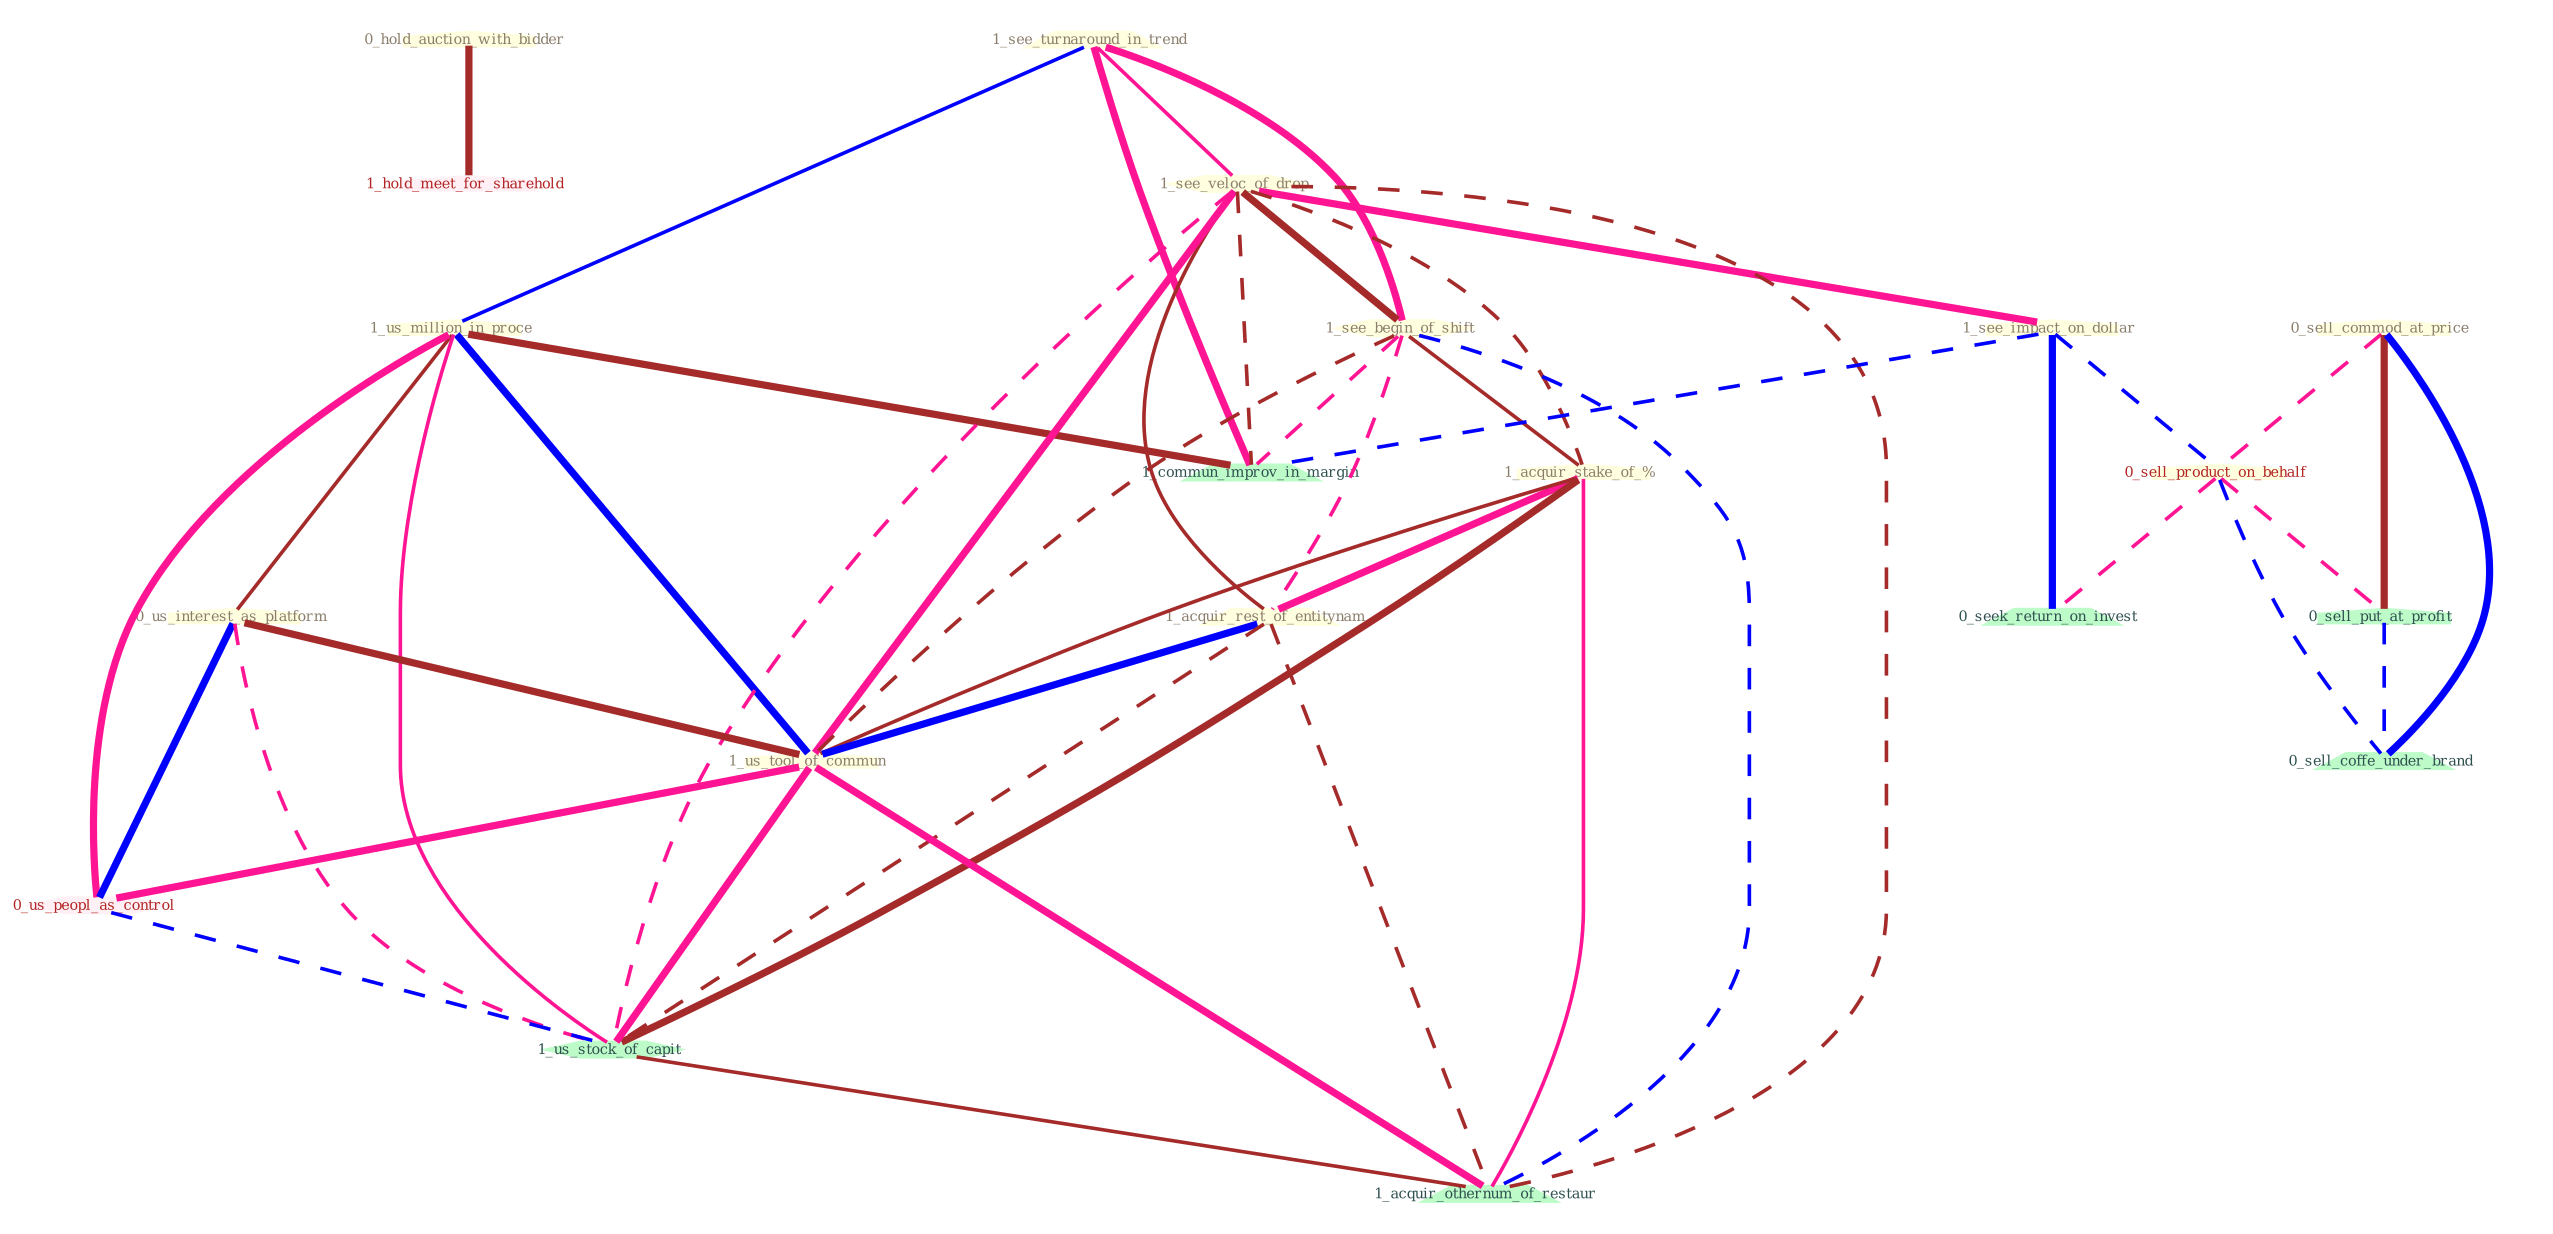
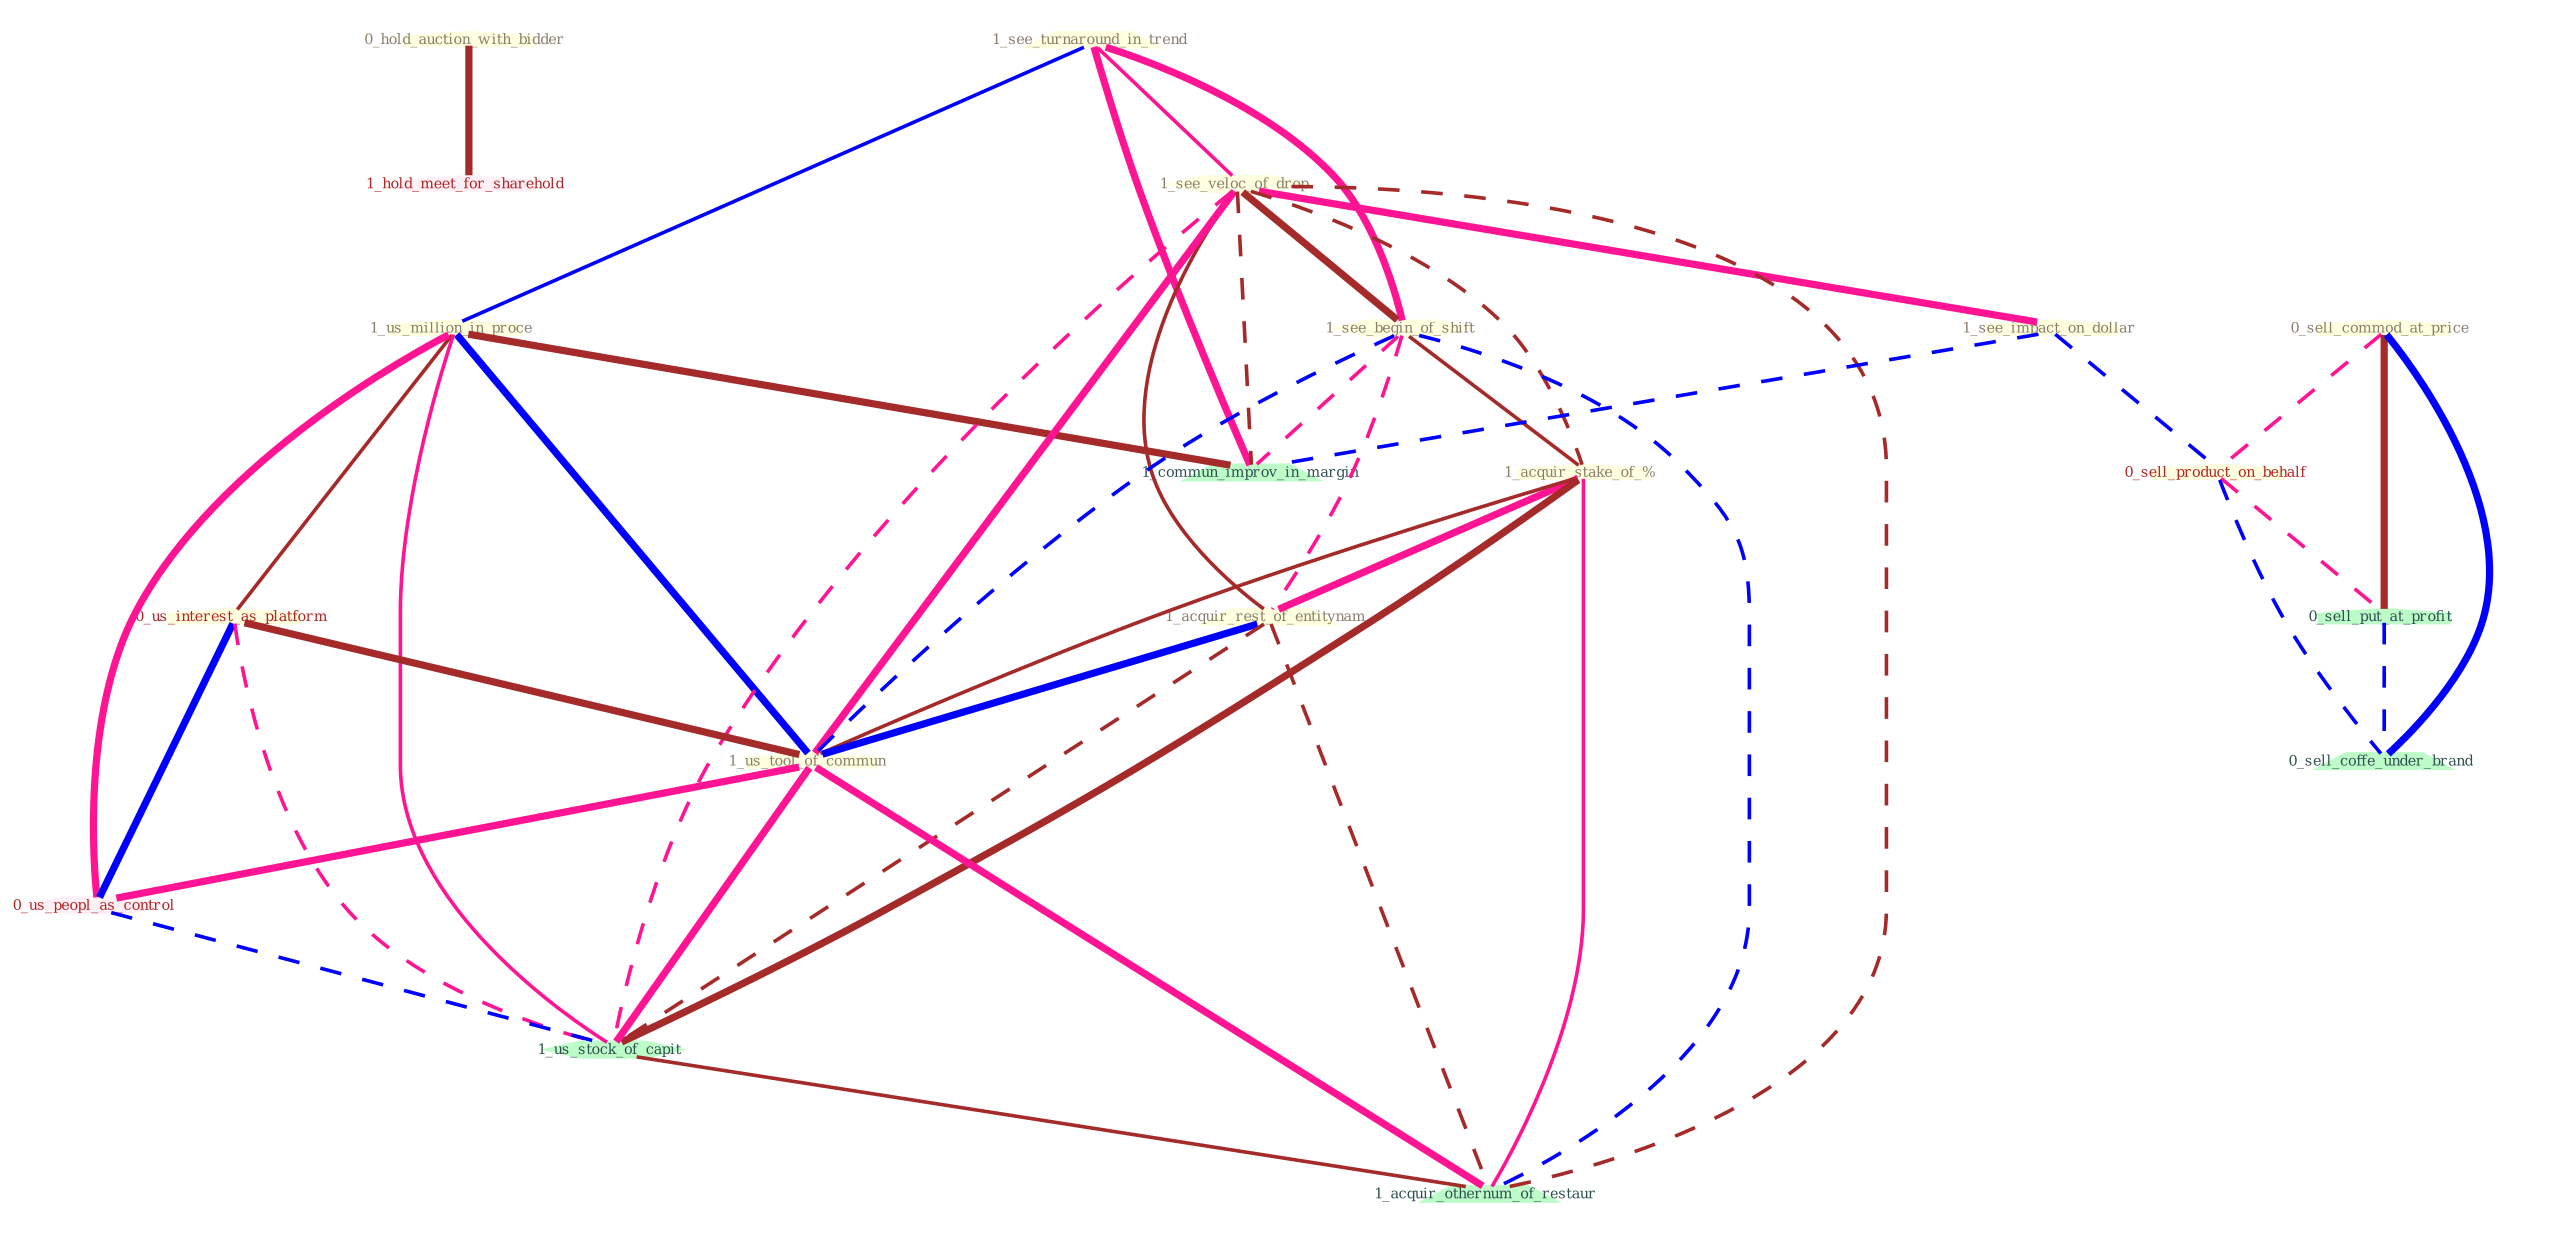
(1085, 516) -> (1085, 516)
(234, 617) -> (234, 617)
(2052, 617) -> none
